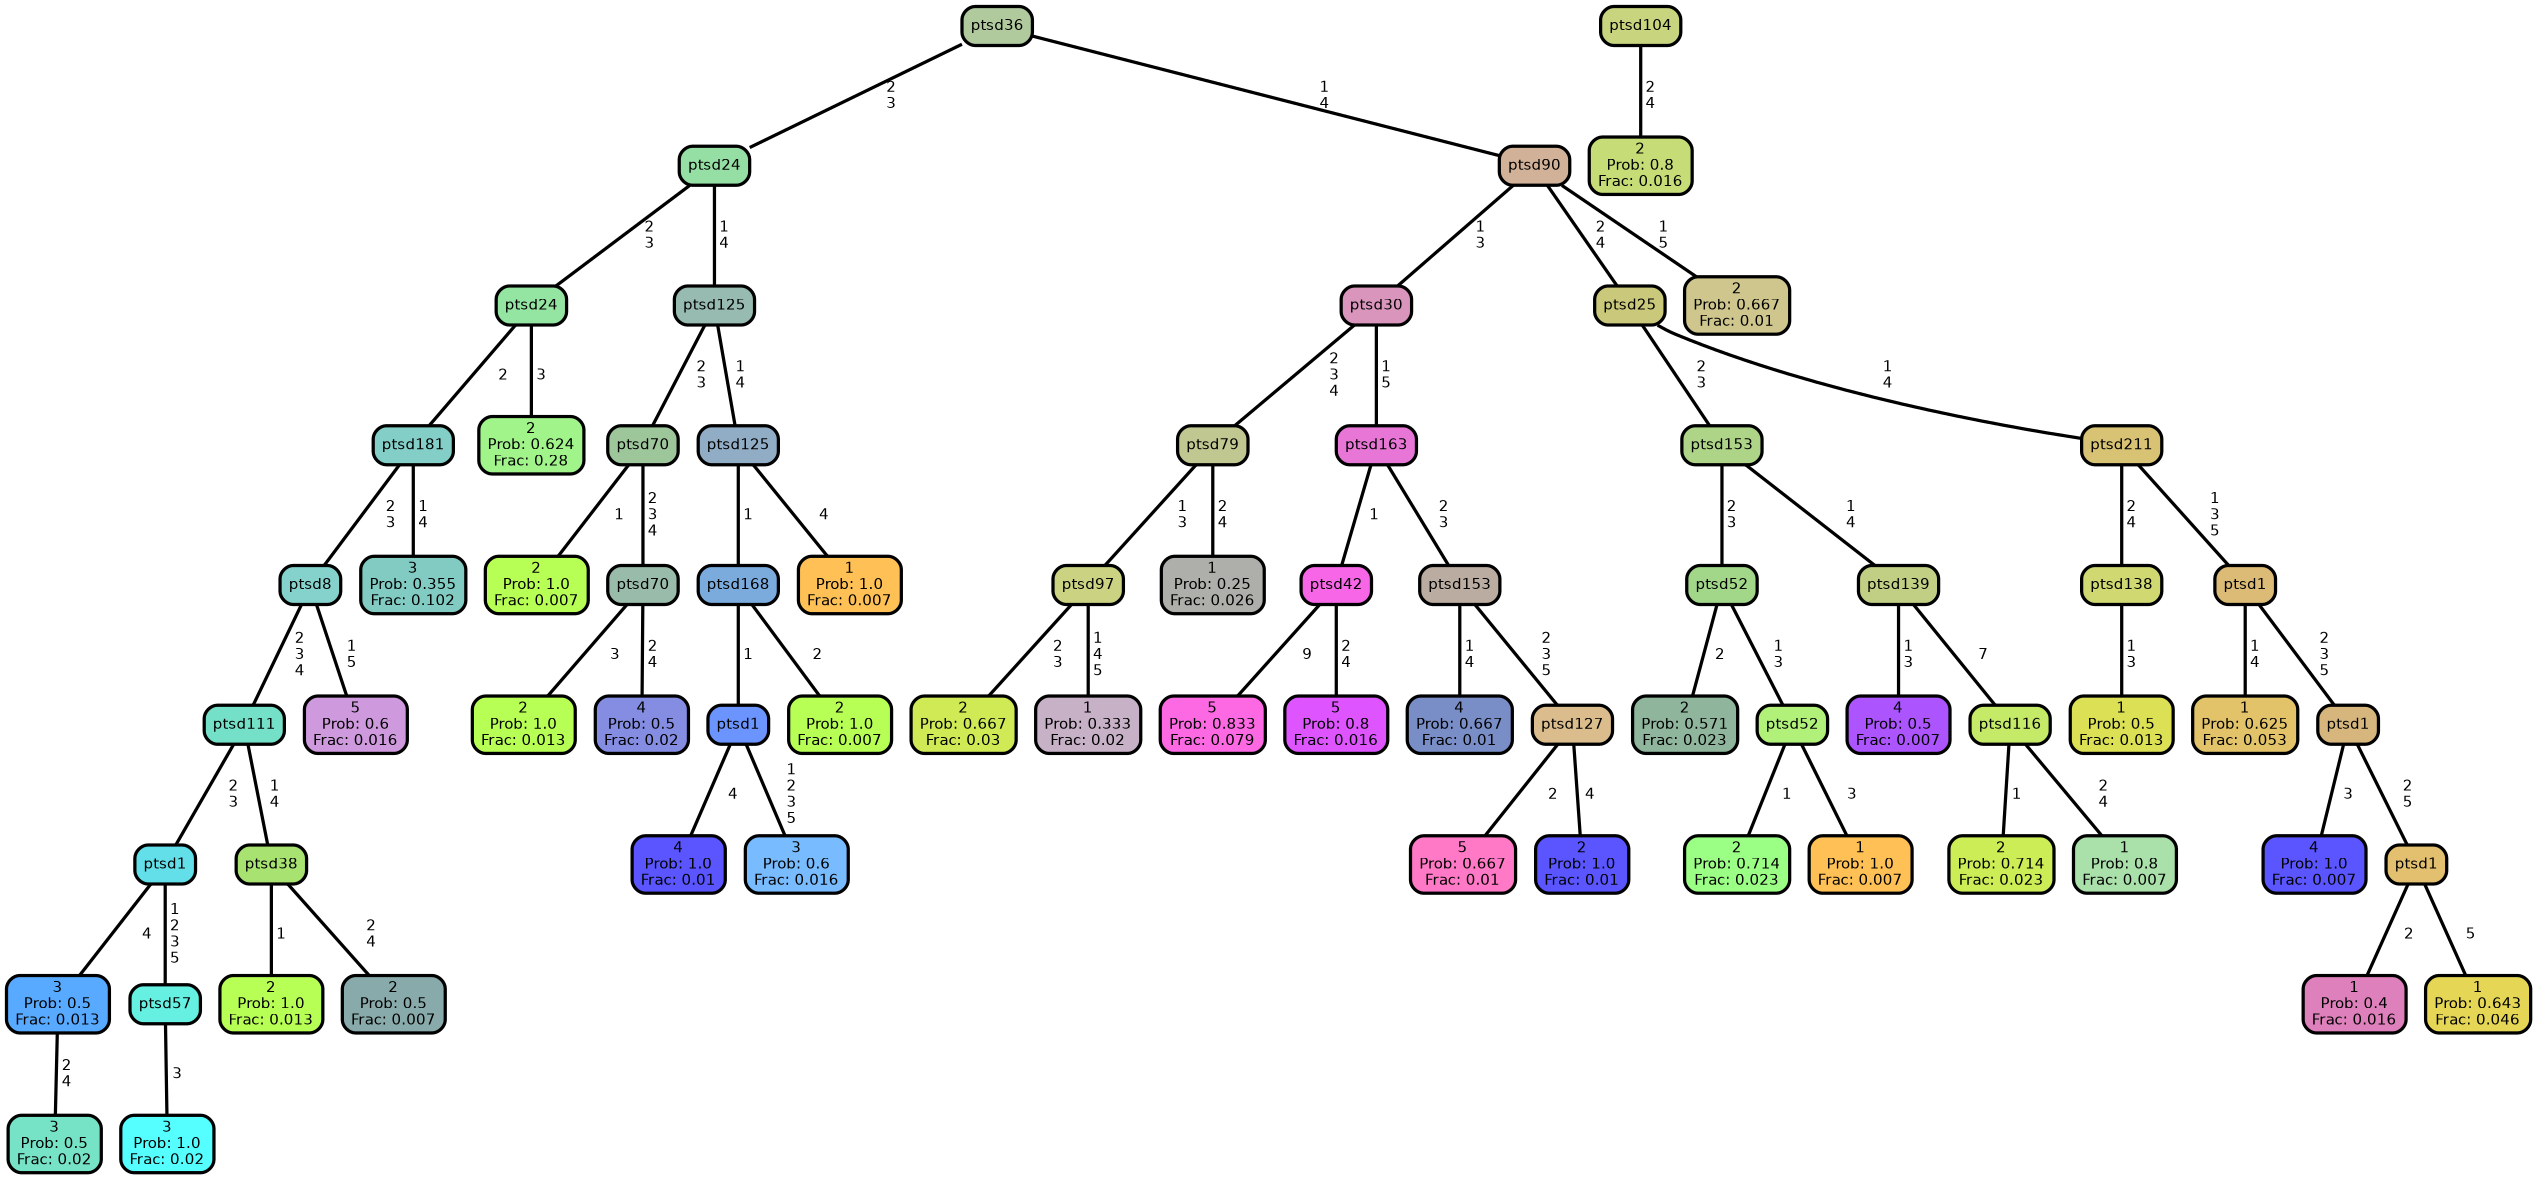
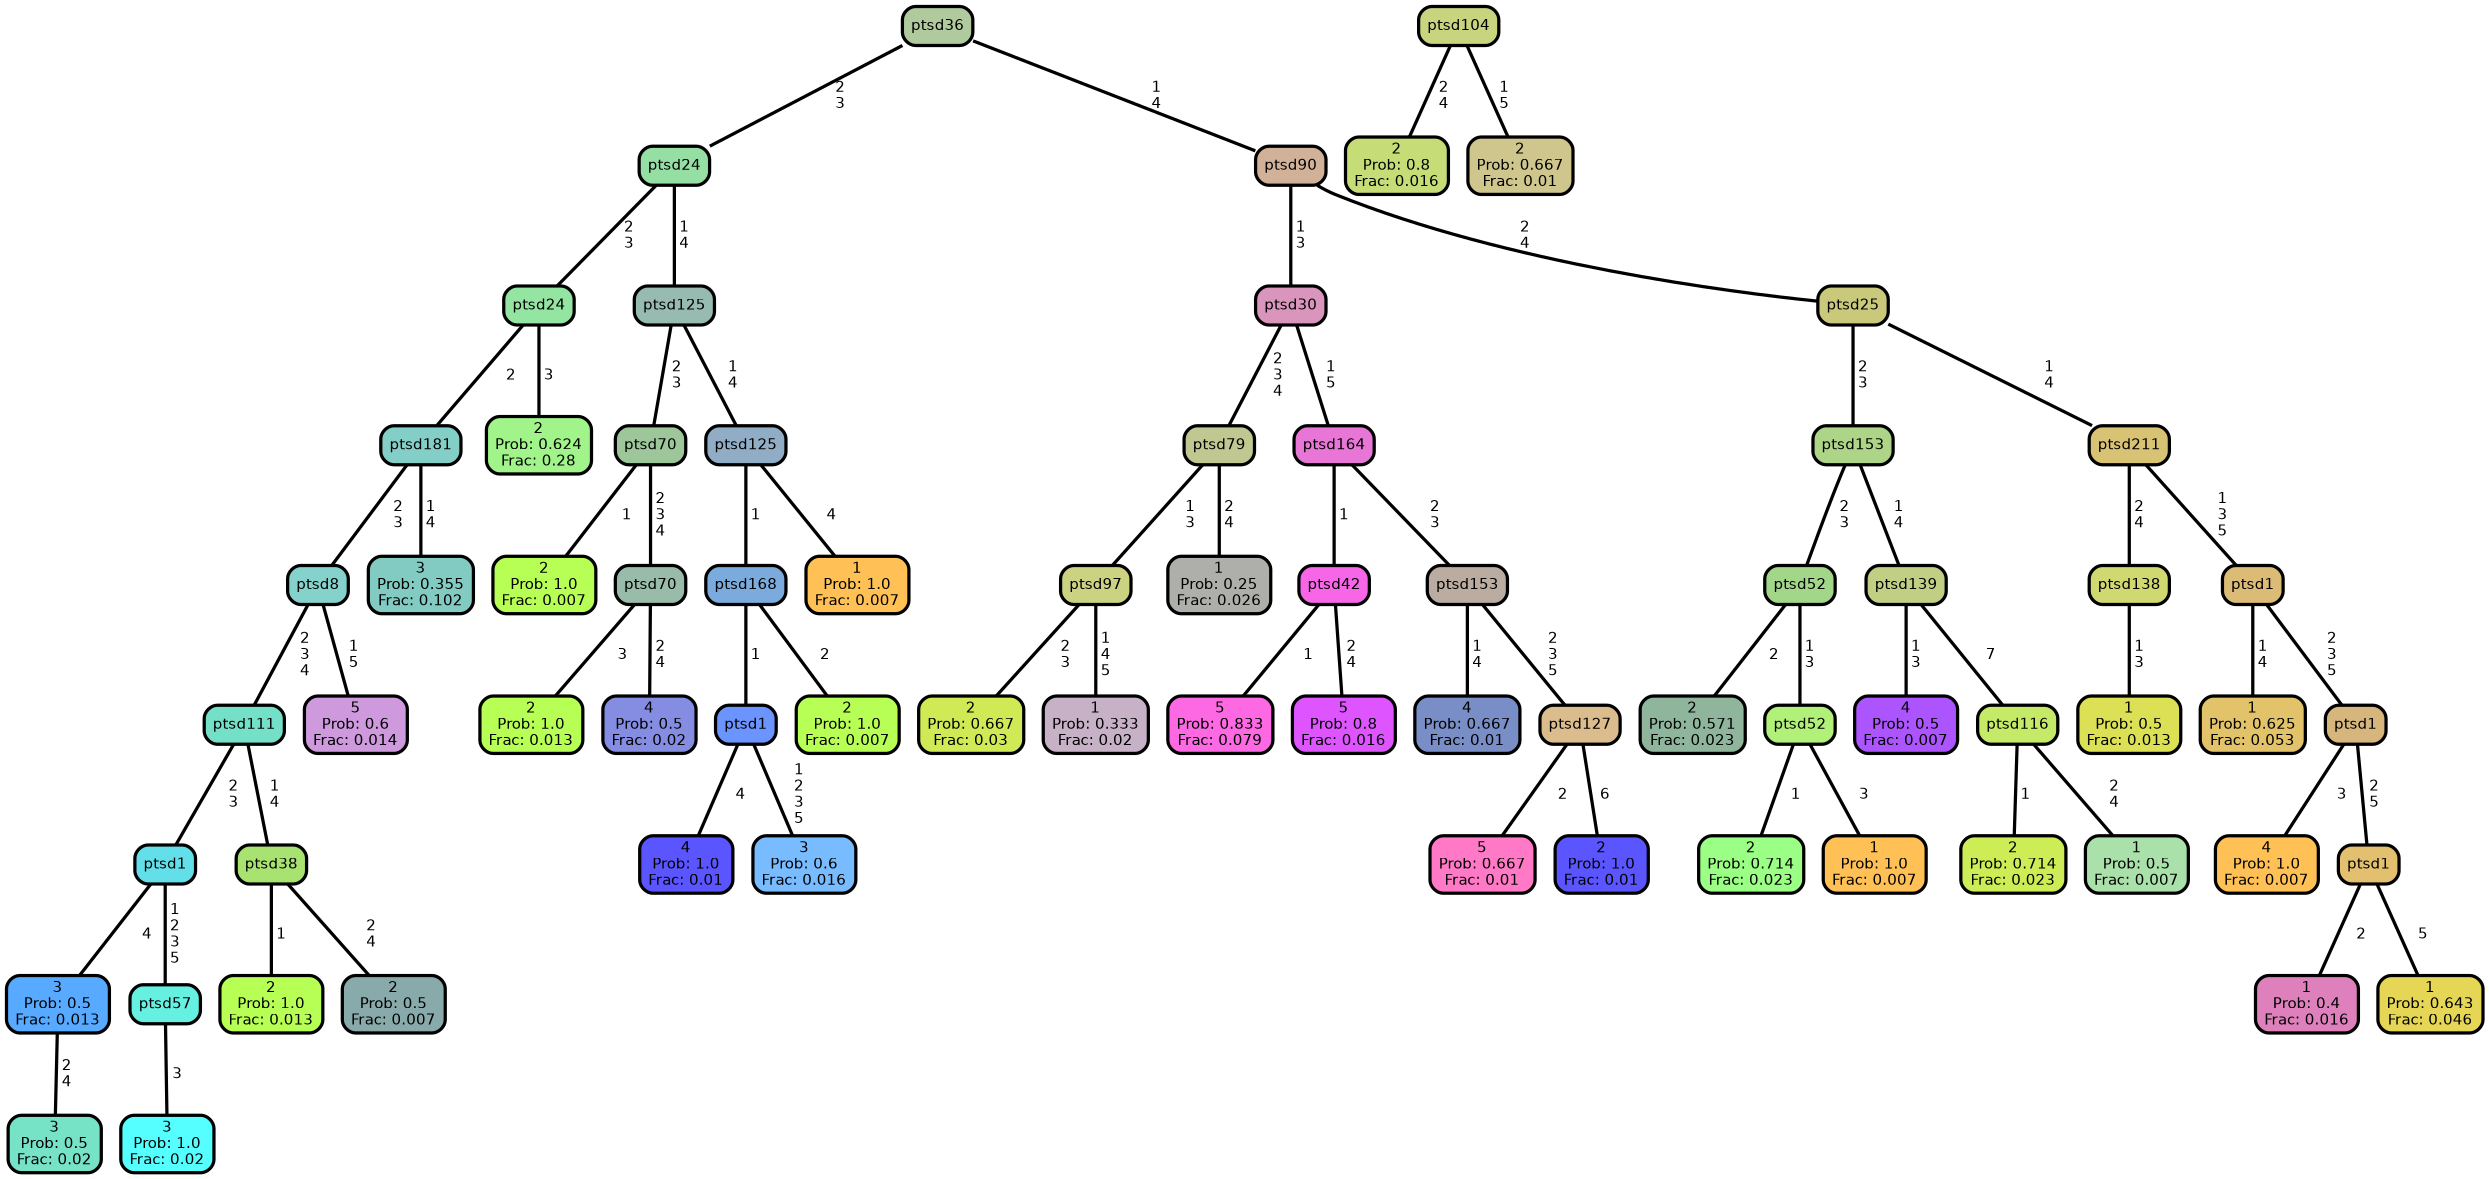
(1629, 231) -> (1487, 91)
(1376, 445) -> (1334, 445)
(1305, 655) -> (1306, 655)
(356, 725) -> (356, 725)
(1588, 795) -> (1603, 795)
(2125, 864) -> (2137, 864)
(2315, 864) -> (2267, 864)
